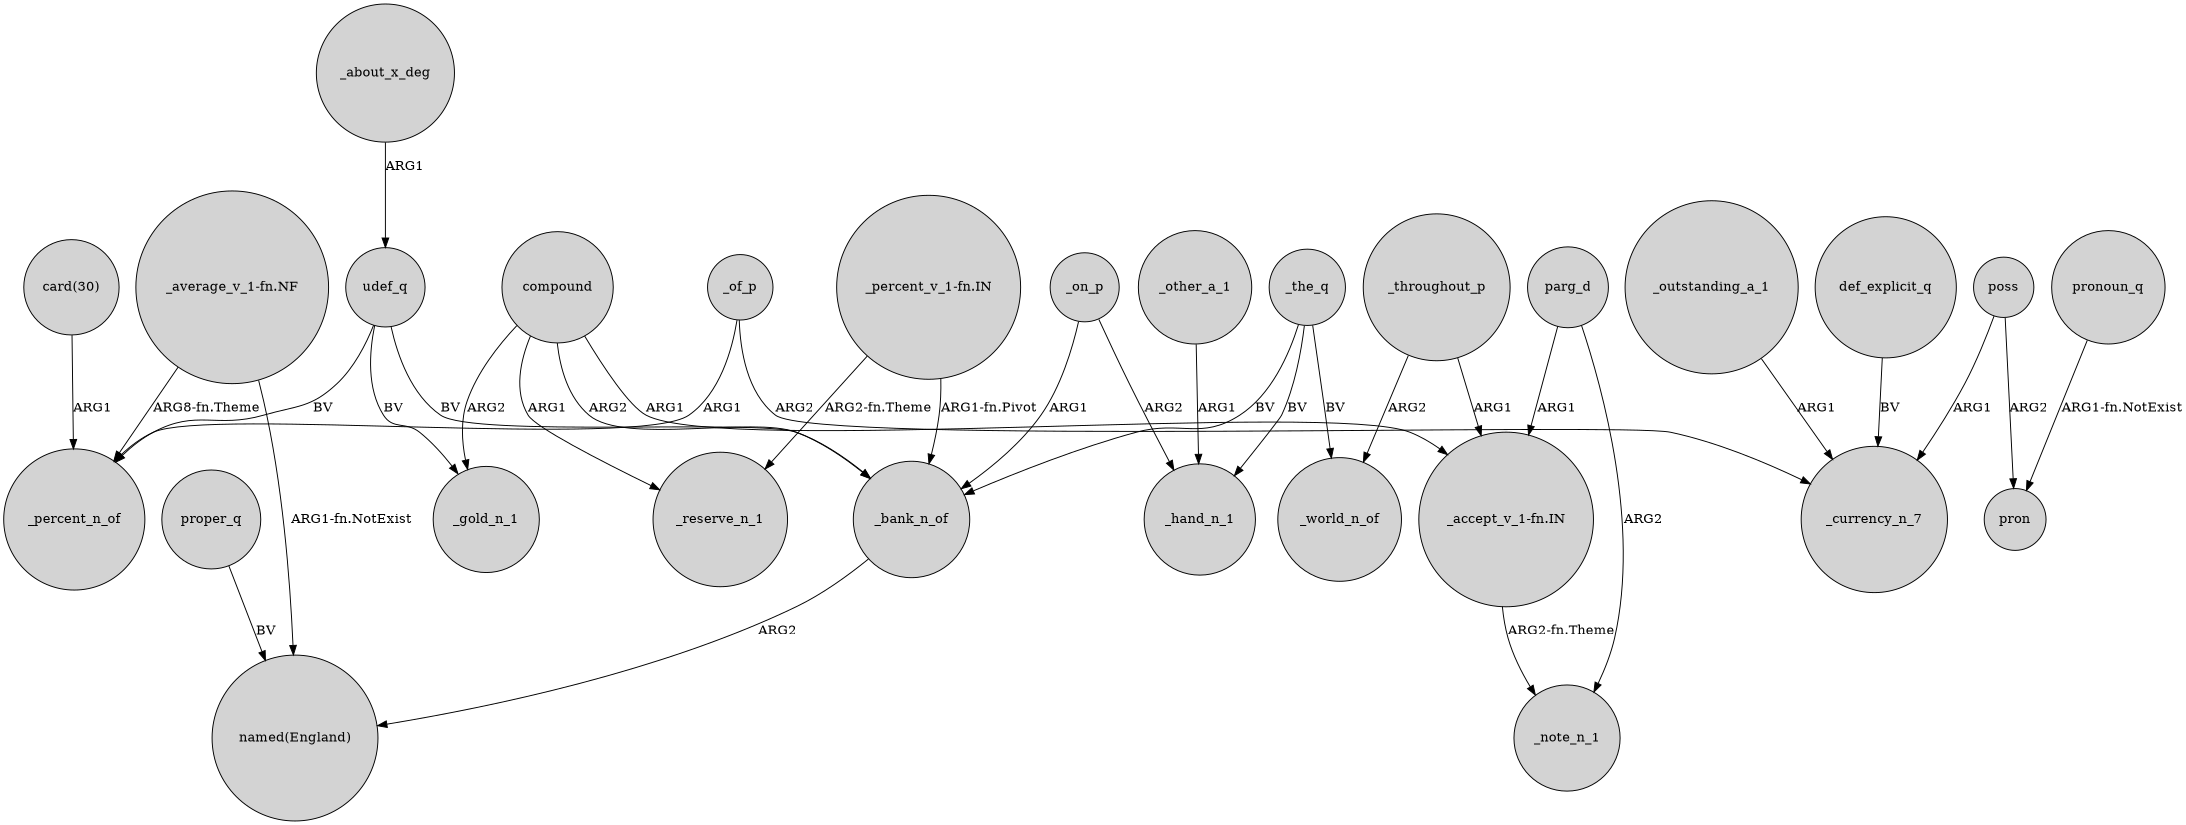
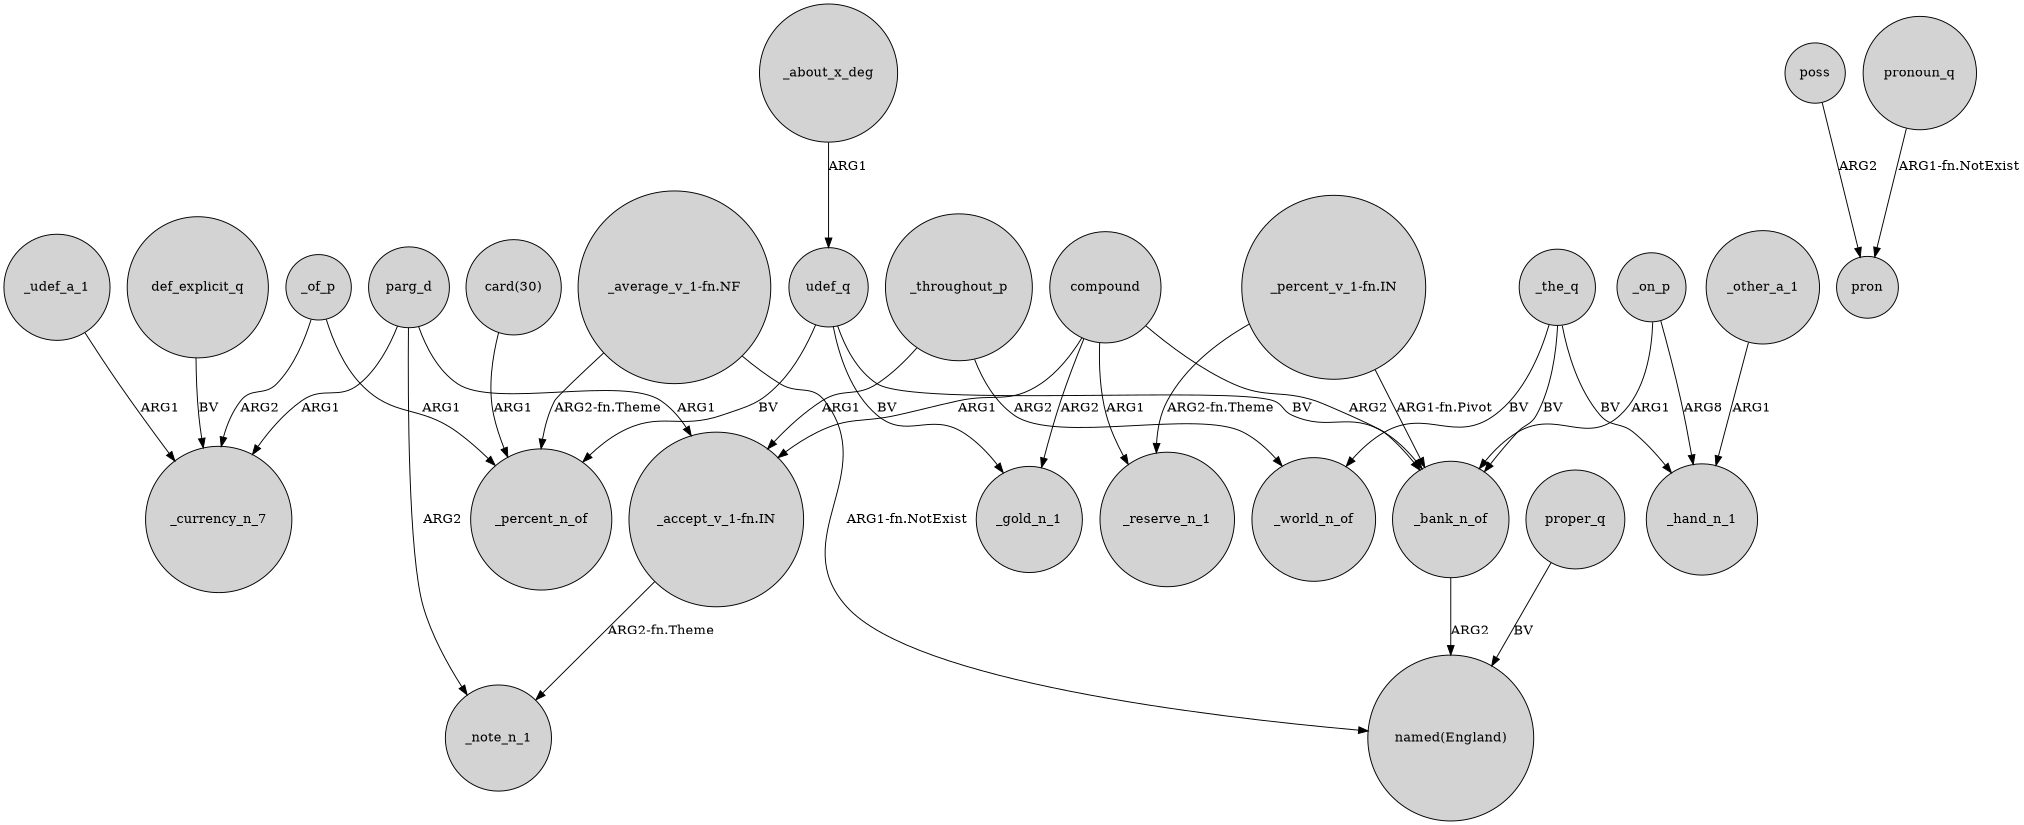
(1712, 287) -> (57, 287)
(1963, 387) -> (334, 393)
(207, 408) -> (608, 408)
(1164, 408) -> (1703, 408)
